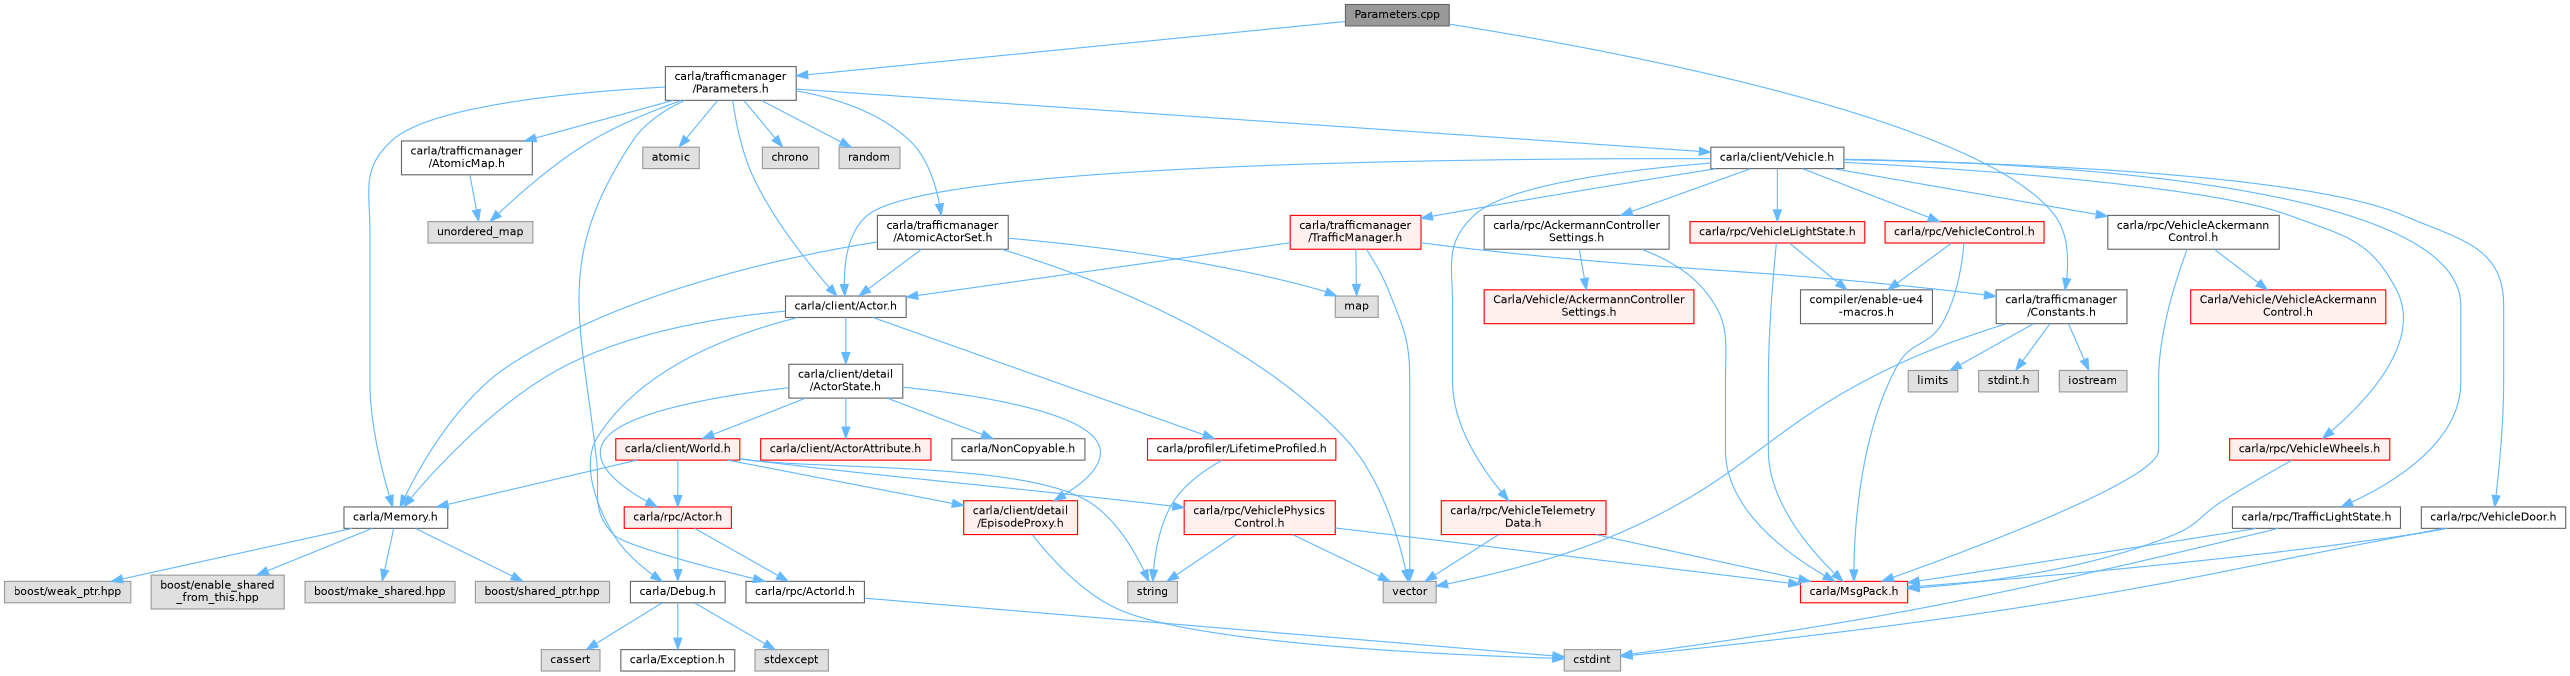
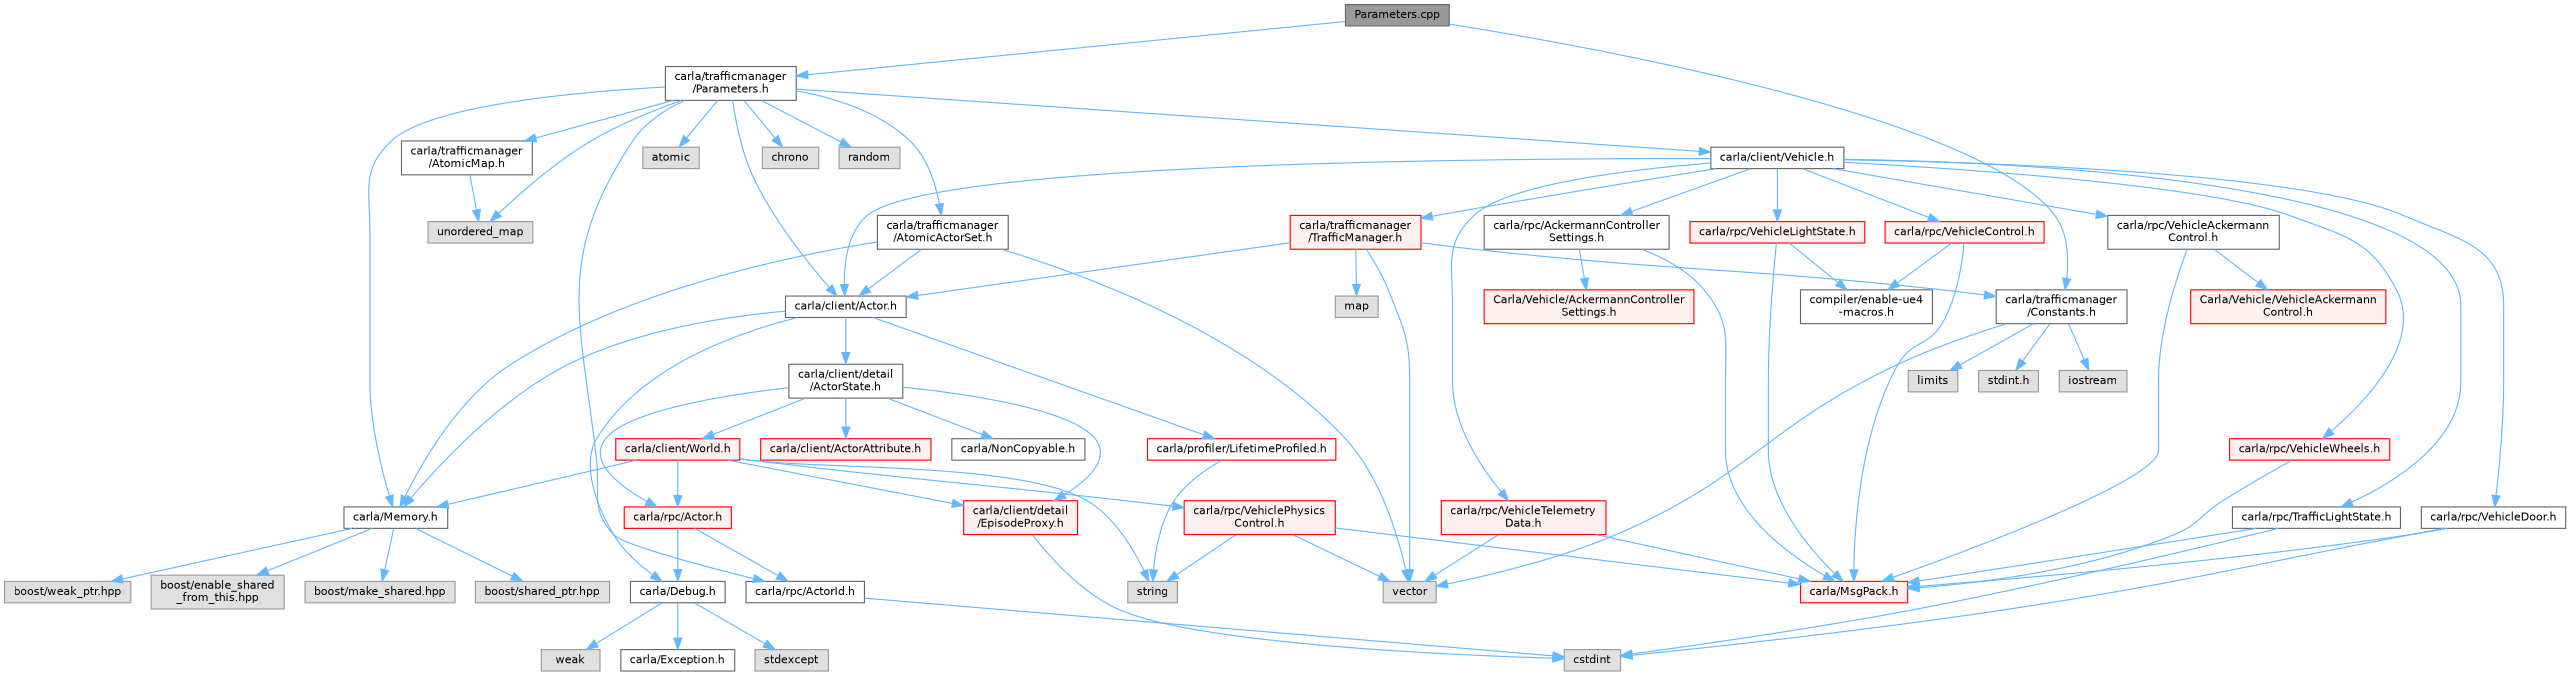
(1153, 255) -> none
(571, 660) -> (571, 660)
